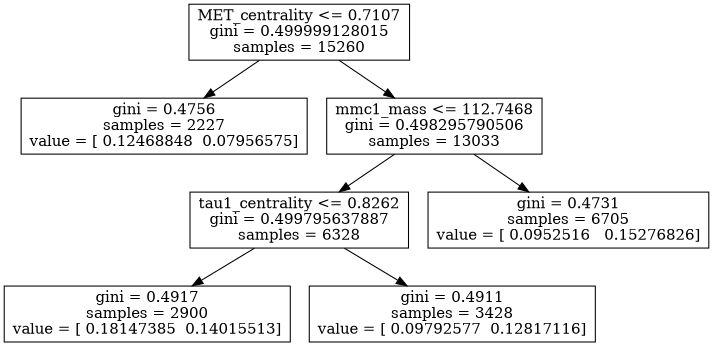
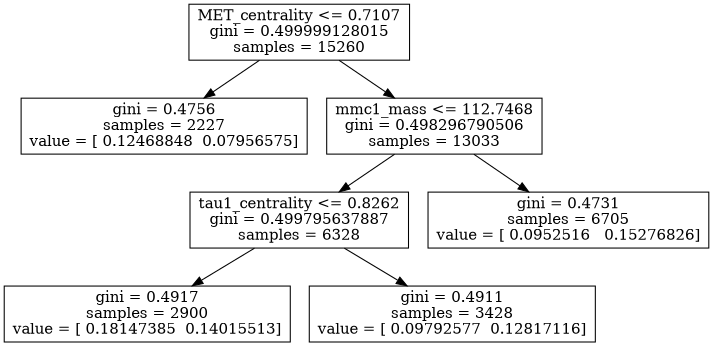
(434, 126) -> (434, 126)
